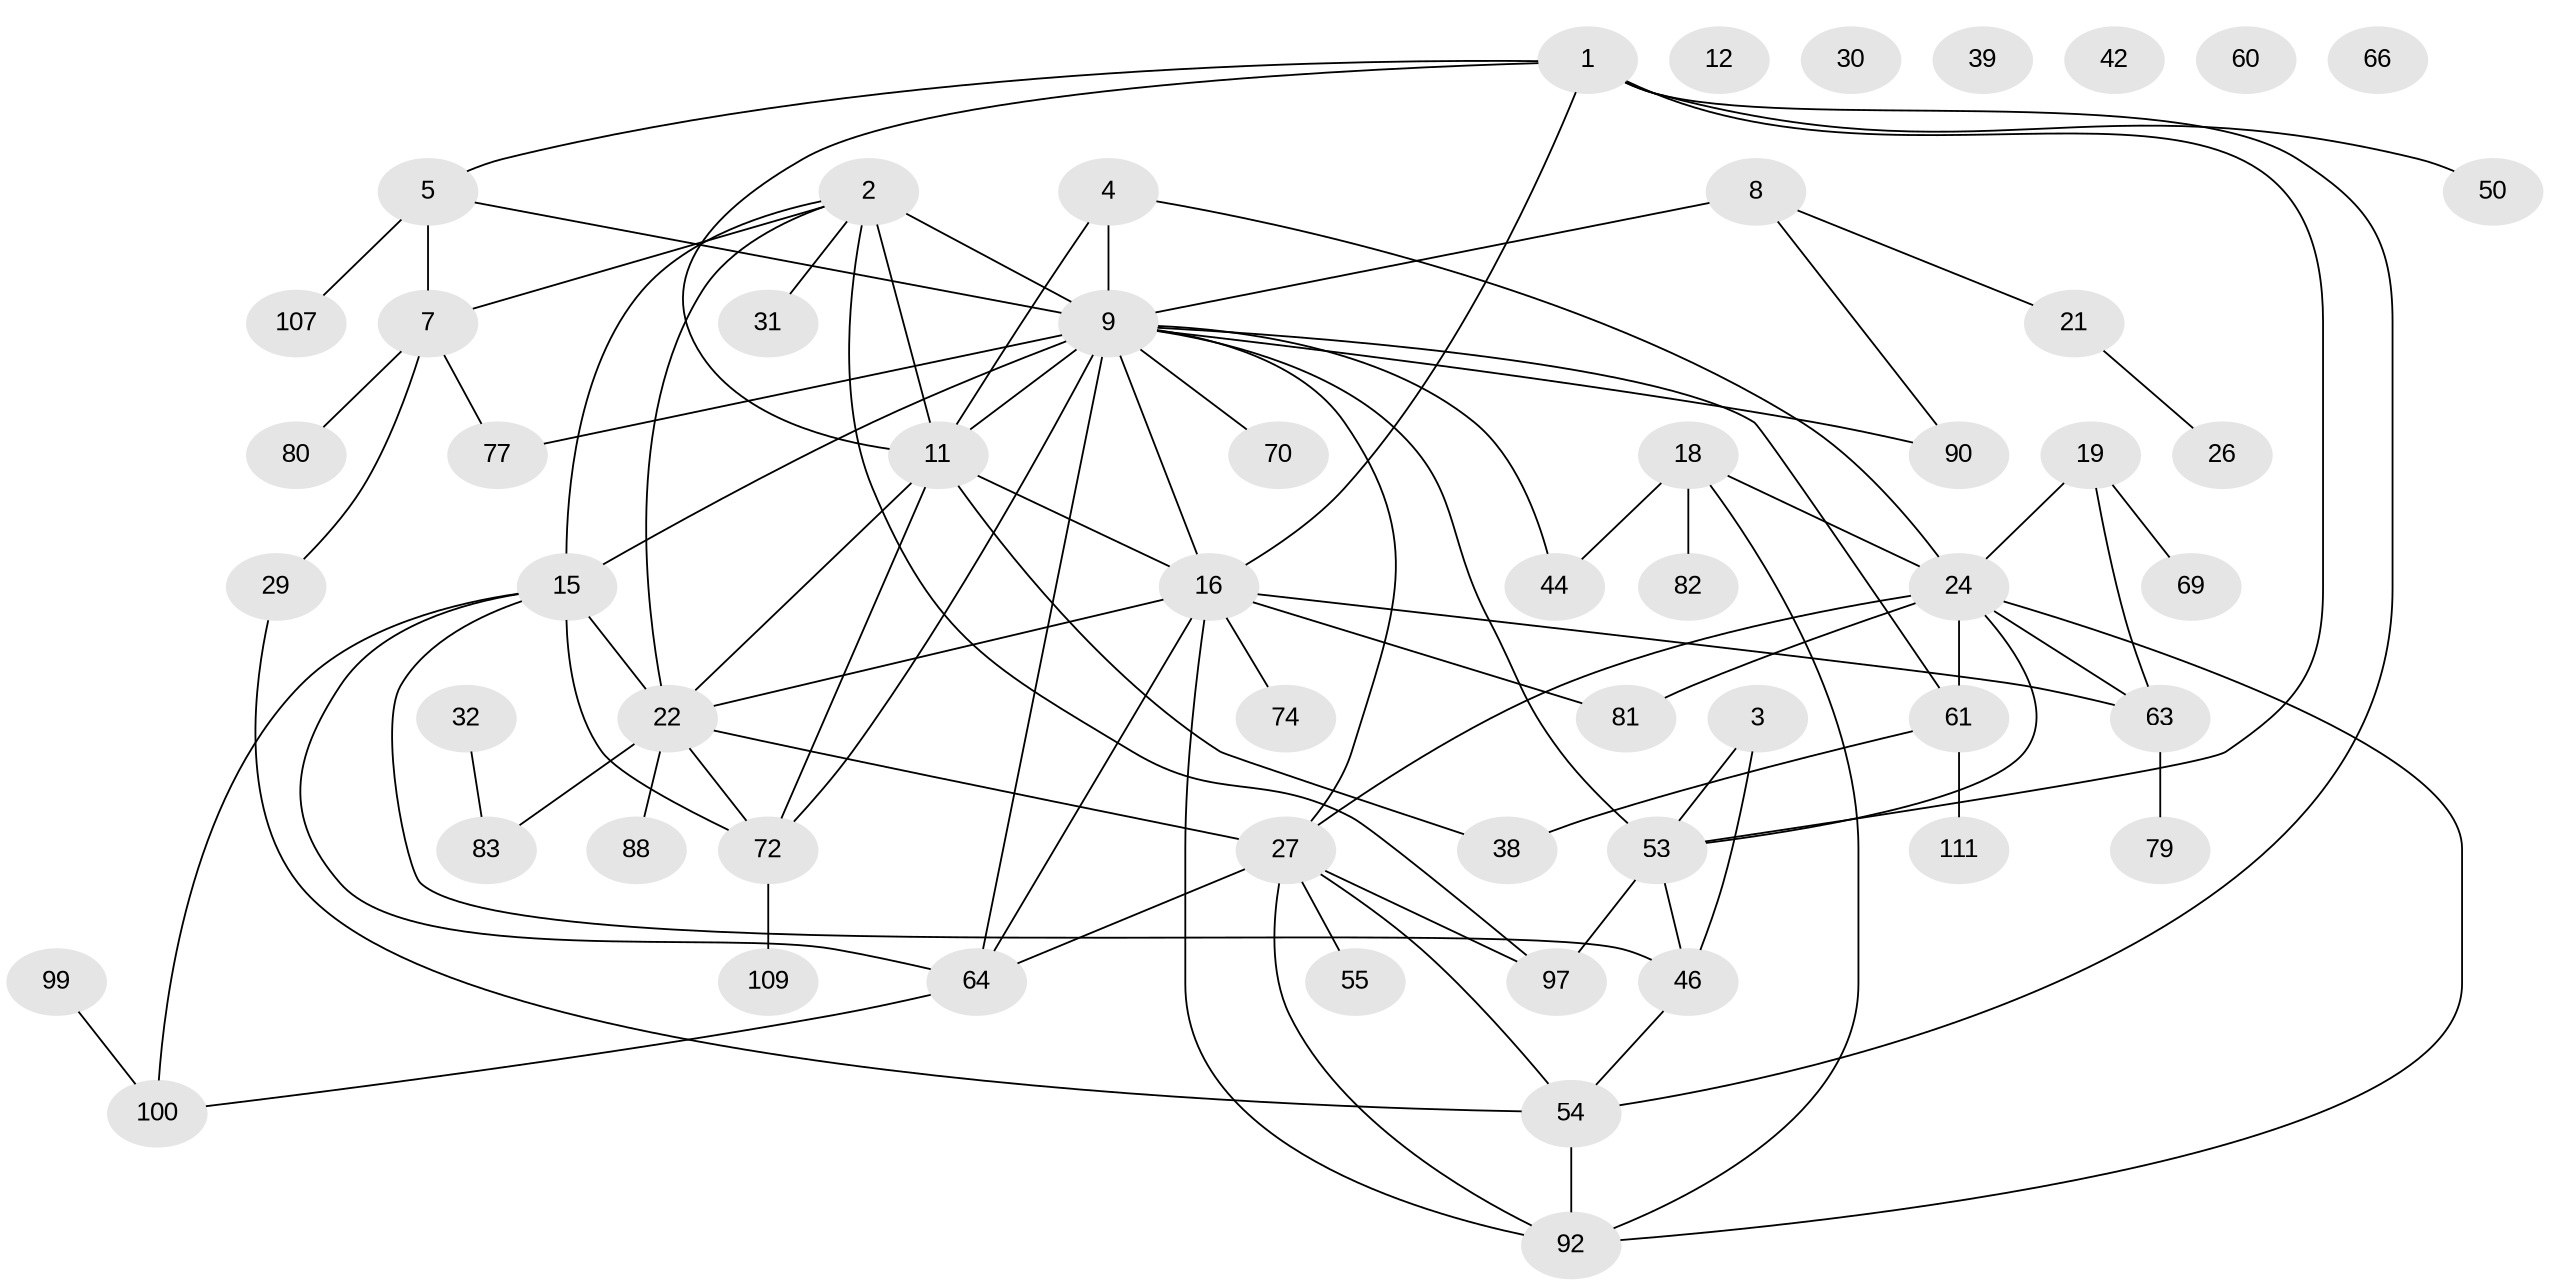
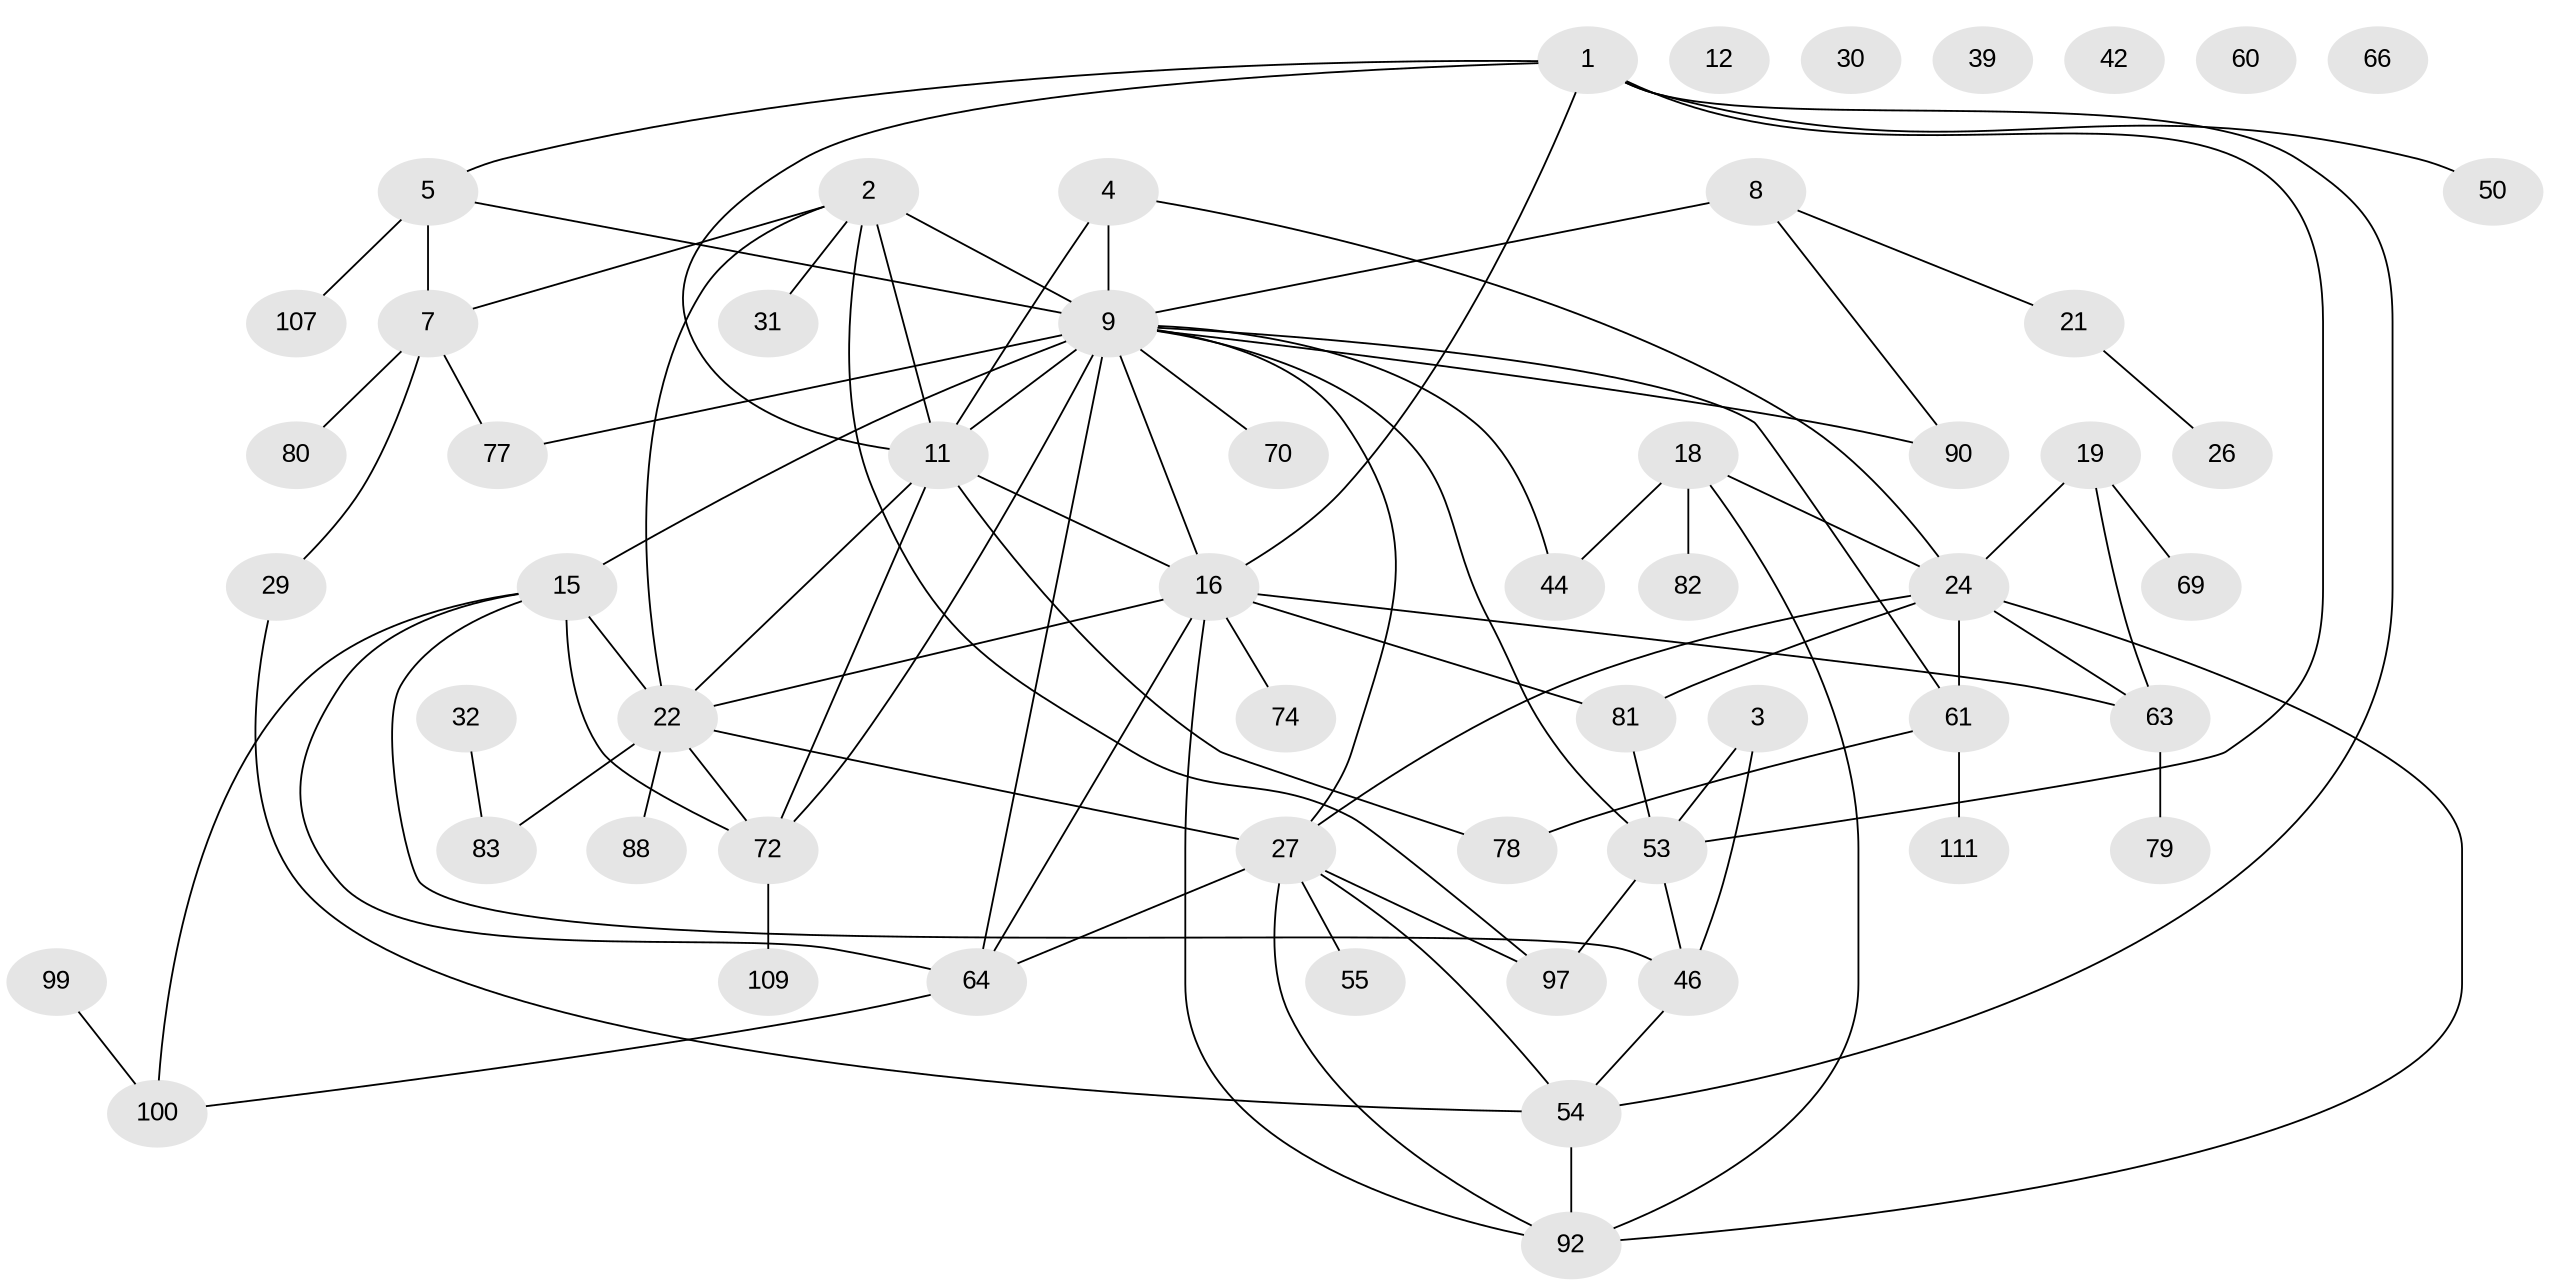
(620, 321) -> none
(1980, 781) -> (1642, 784)
(1507, 850) -> (1507, 850)
